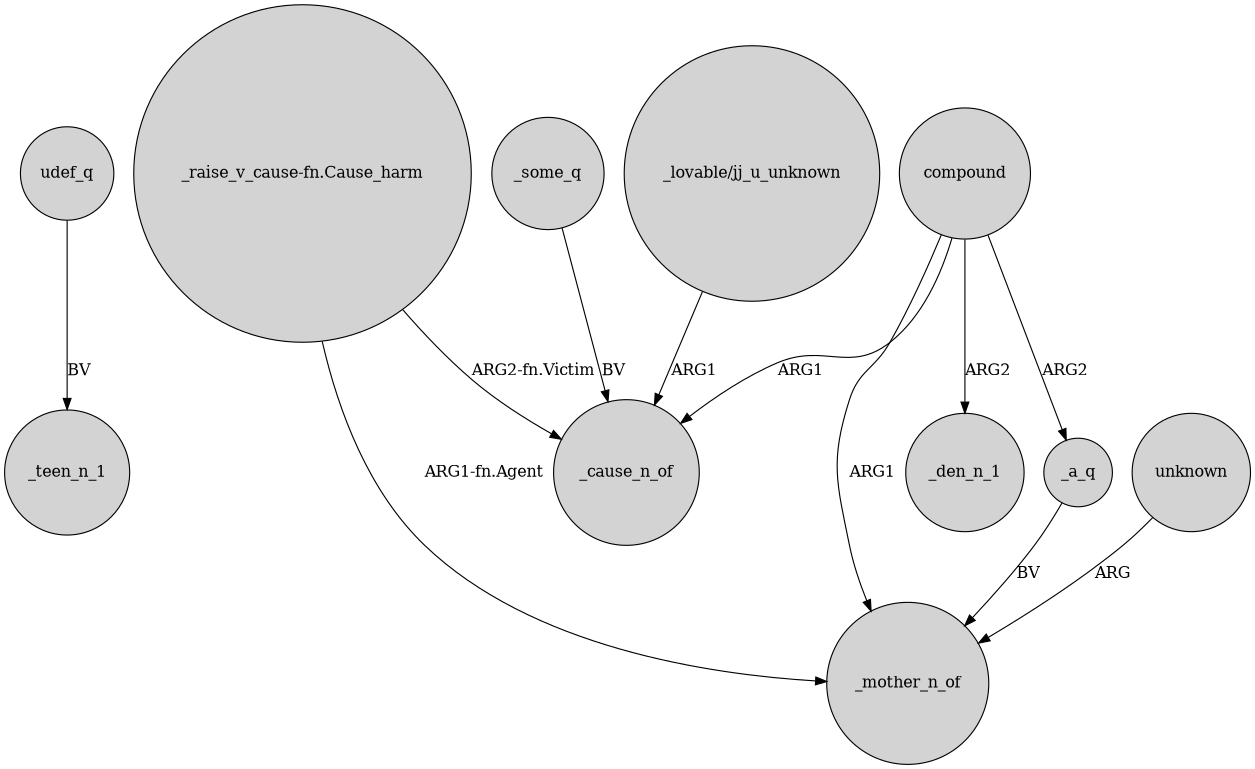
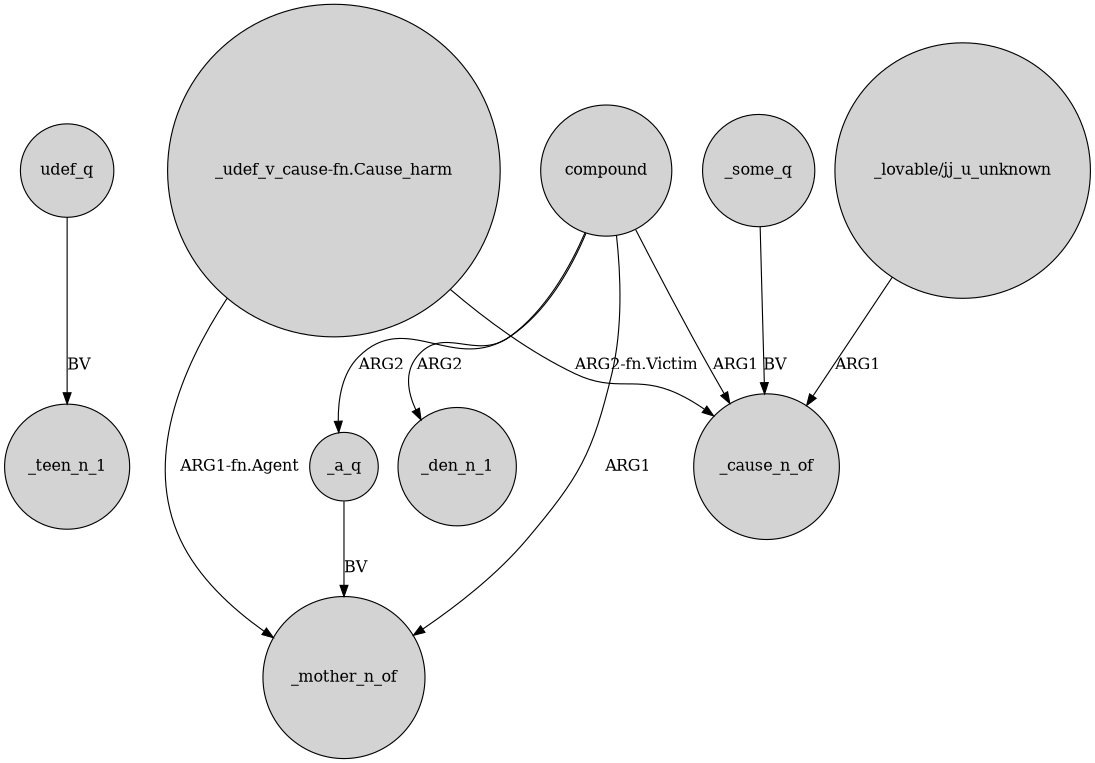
(303, 173) -> (334, 171)
(1191, 473) -> none
